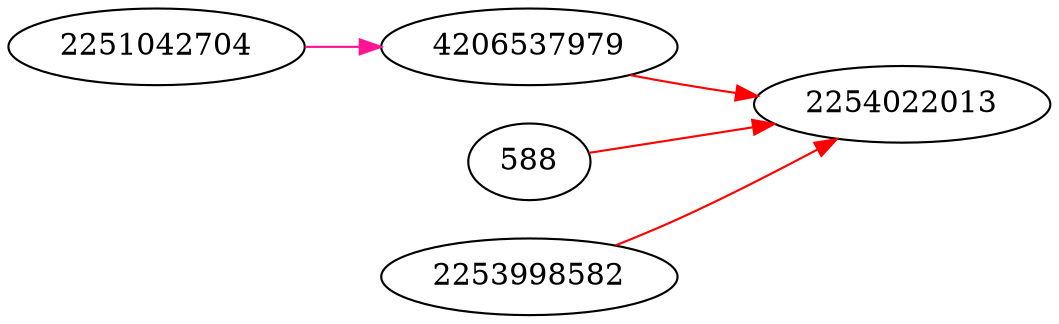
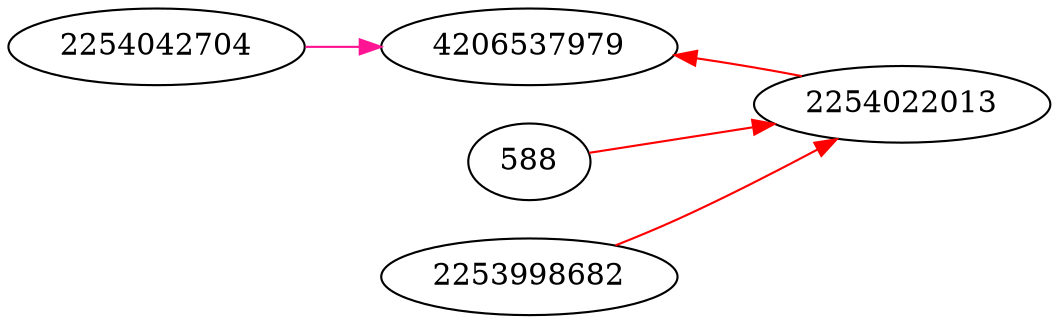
(157, 47) -> (157, 47)
(683, 85) -> (749, 67)
(529, 277) -> (529, 277)
